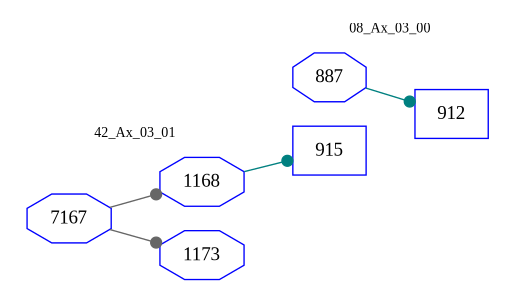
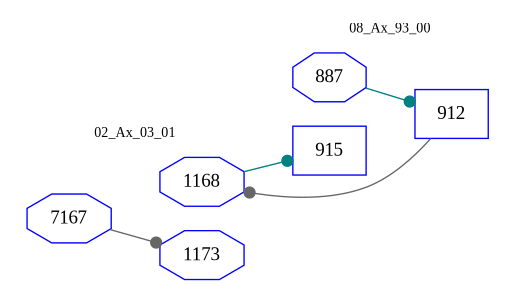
(391, 29) -> (391, 29)
(136, 134) -> (136, 134)
(130, 202) -> (337, 195)
